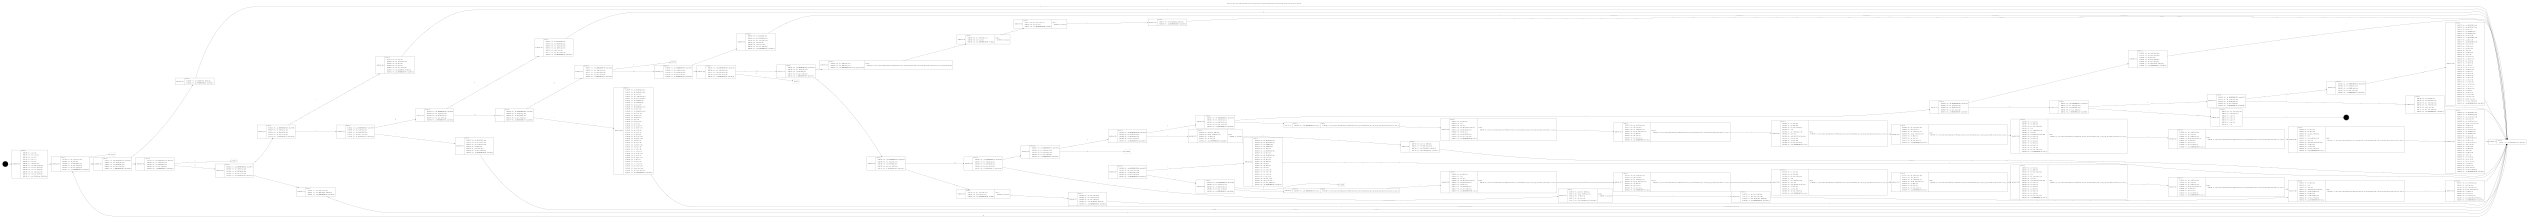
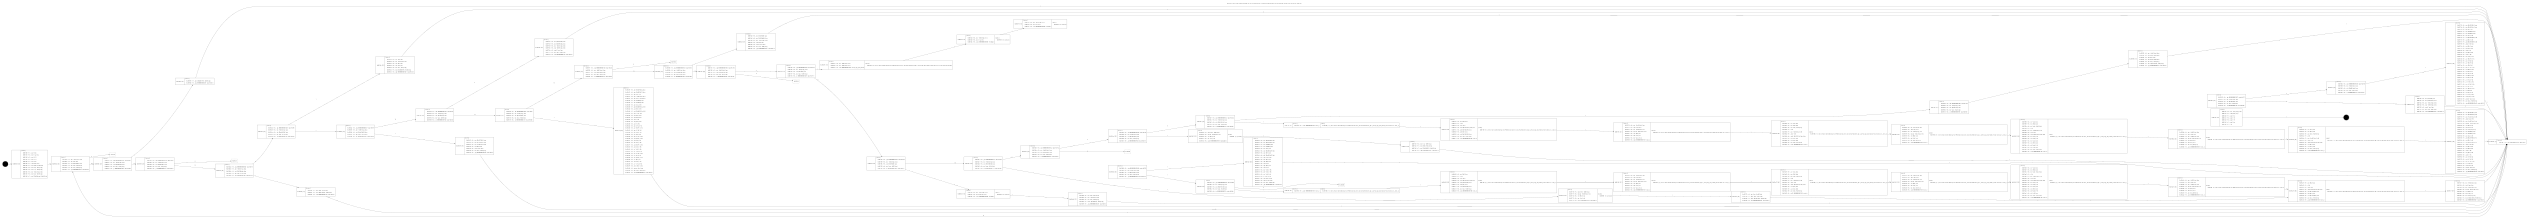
(1167, 22) -> none
(2069, 107) -> none
